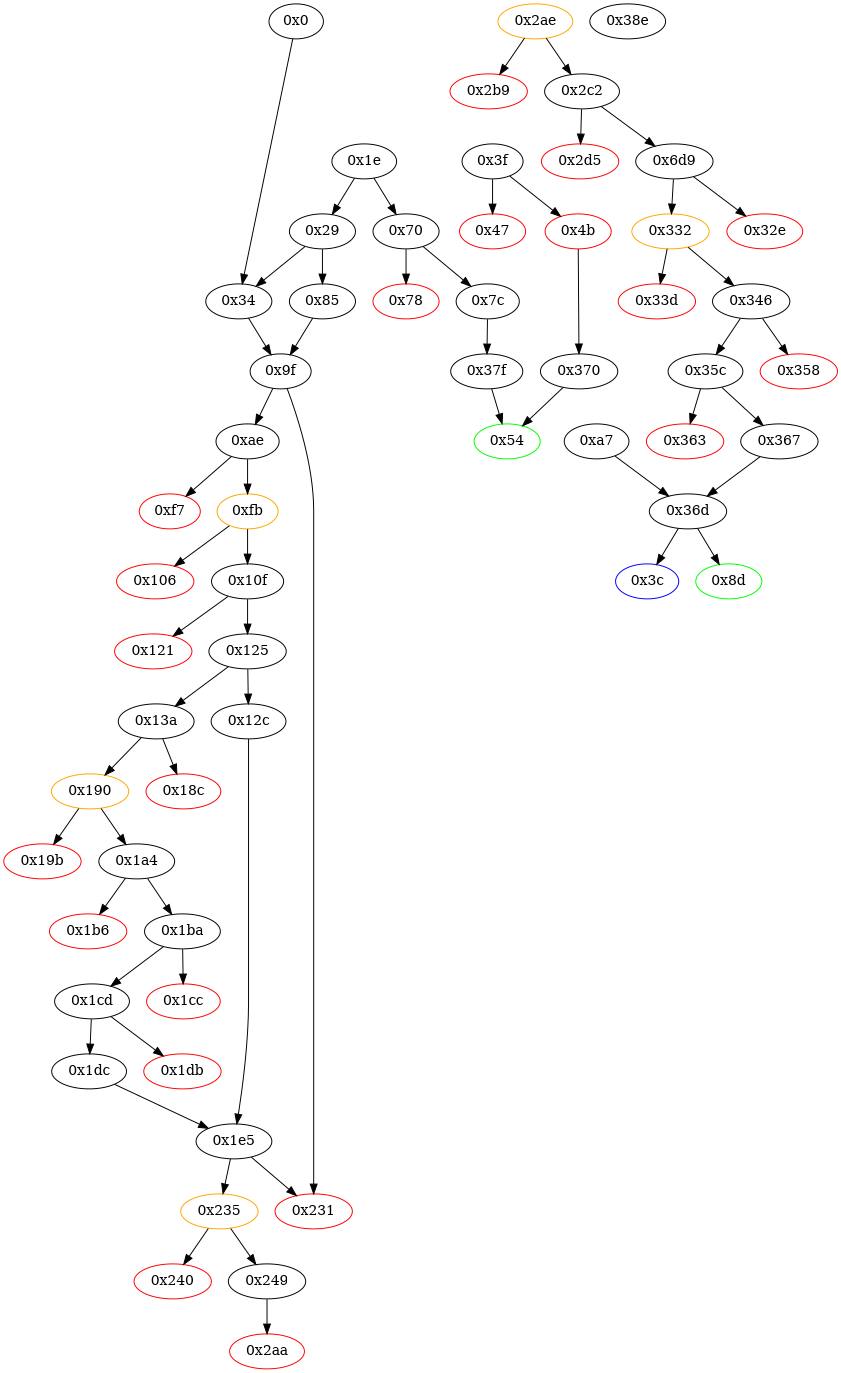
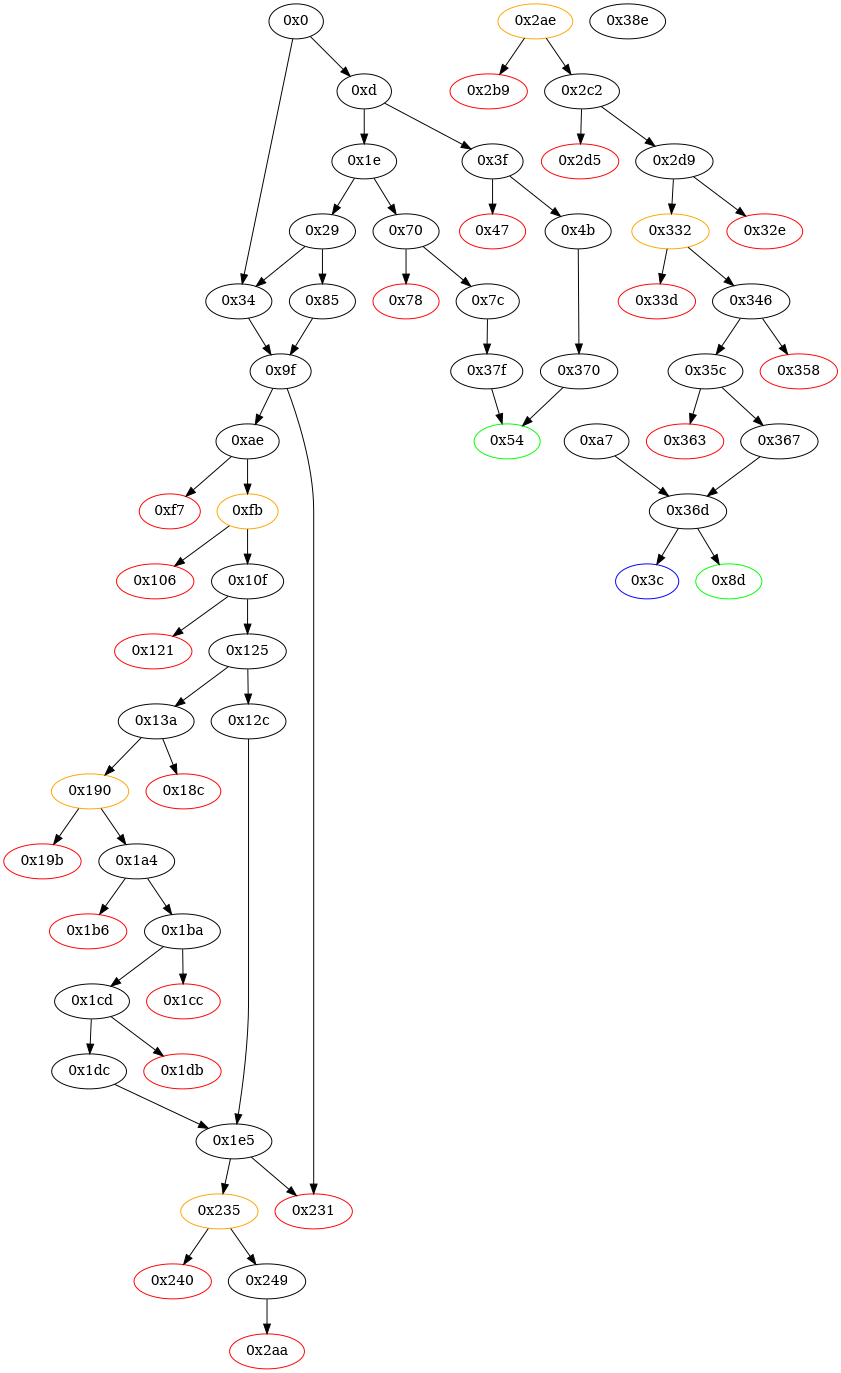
none -> (364, 91)
(674, 161) -> (674, 161)
(578, 231) -> (578, 231)
